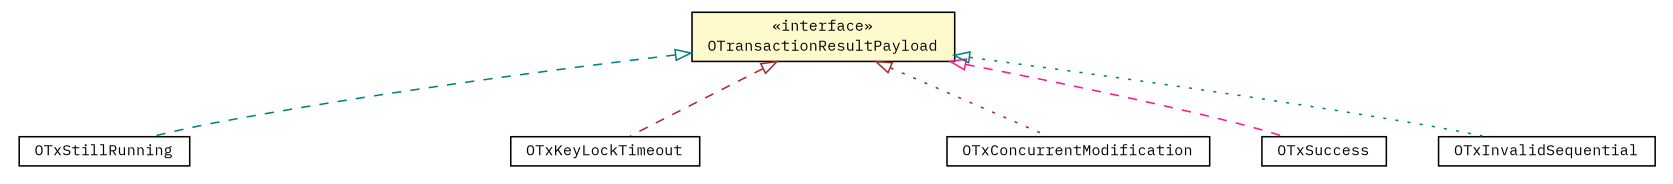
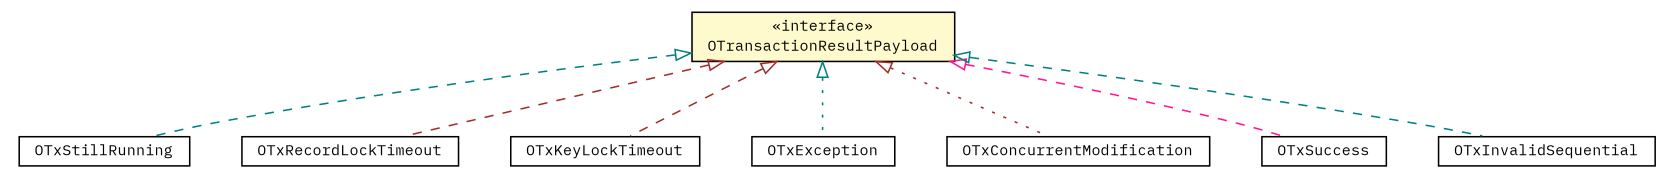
(1227, 94) -> (1227, 94)
none -> (349, 151)
none -> (823, 151)
